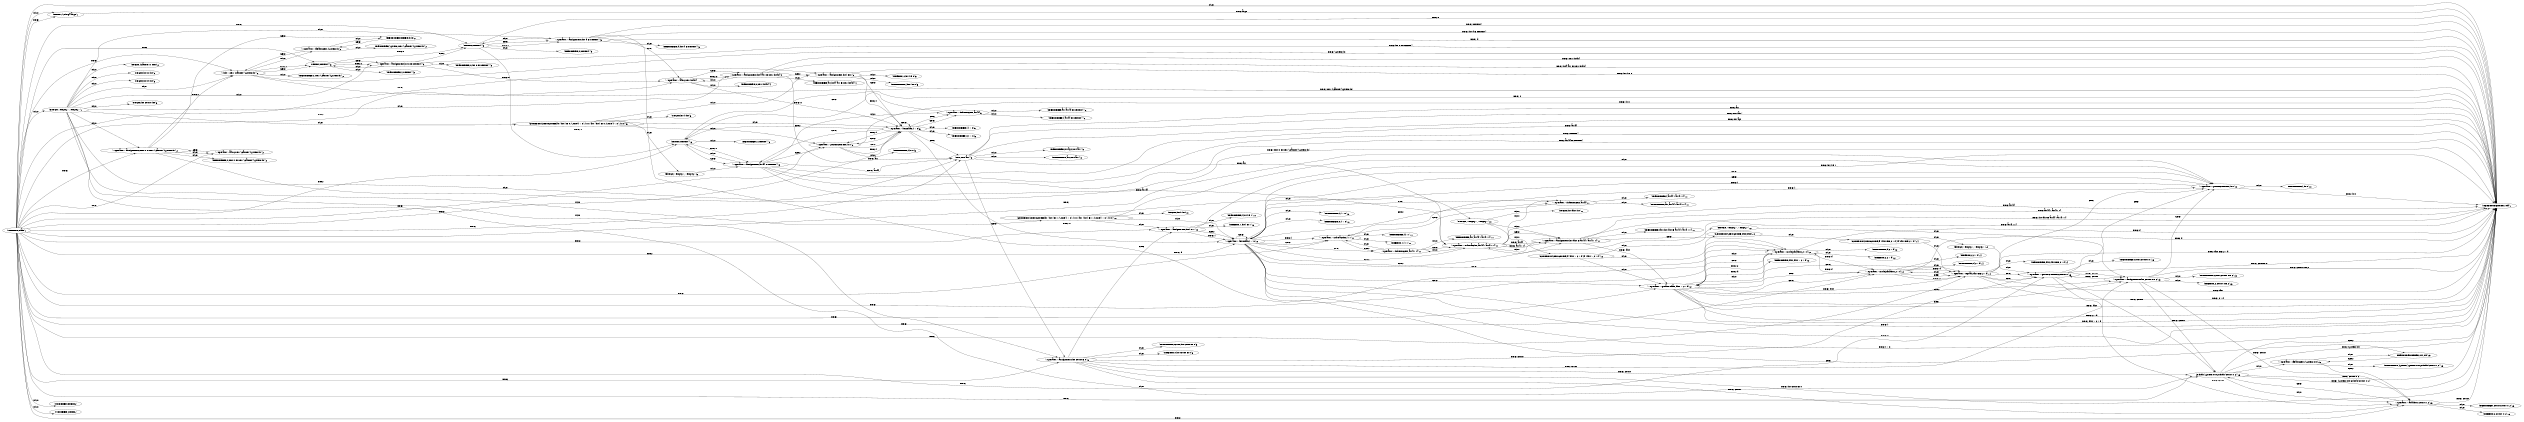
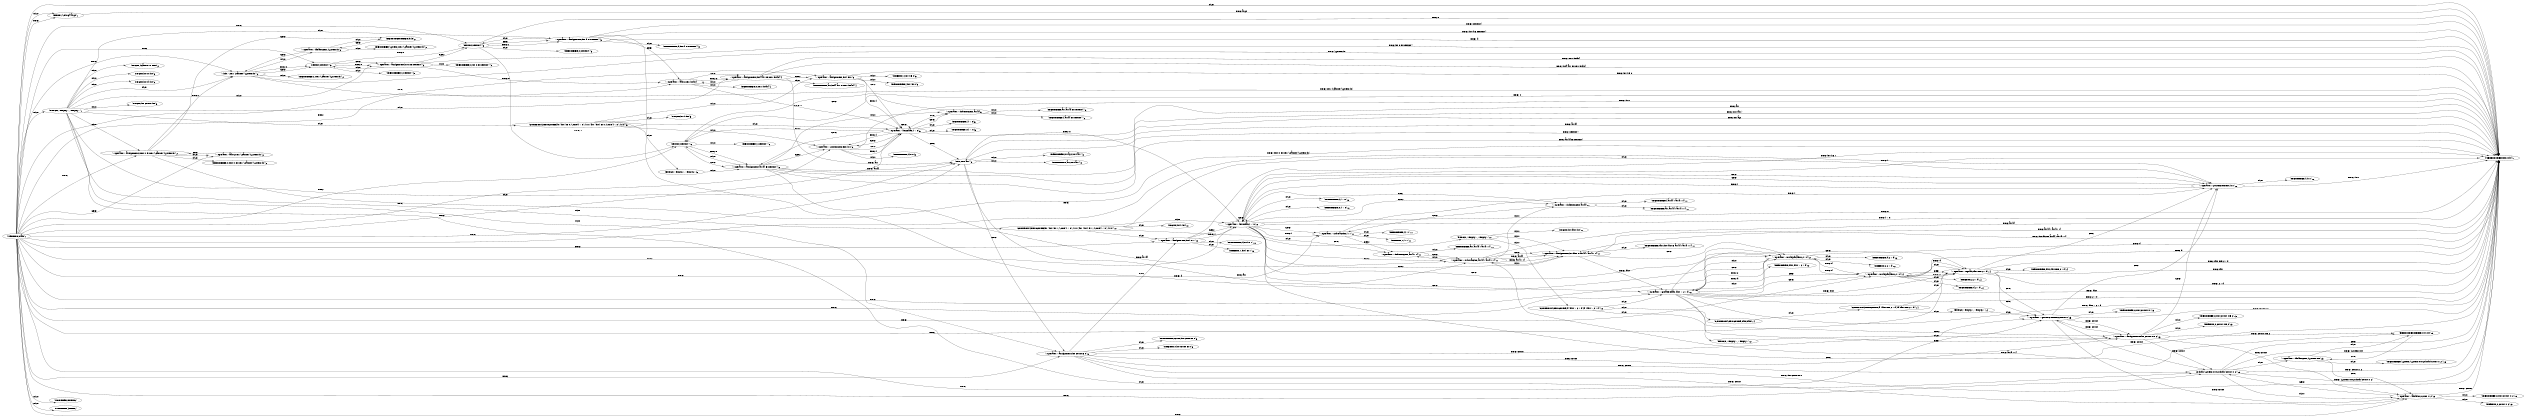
(1365, 246) -> none
(2340, 269) -> (2280, 335)
